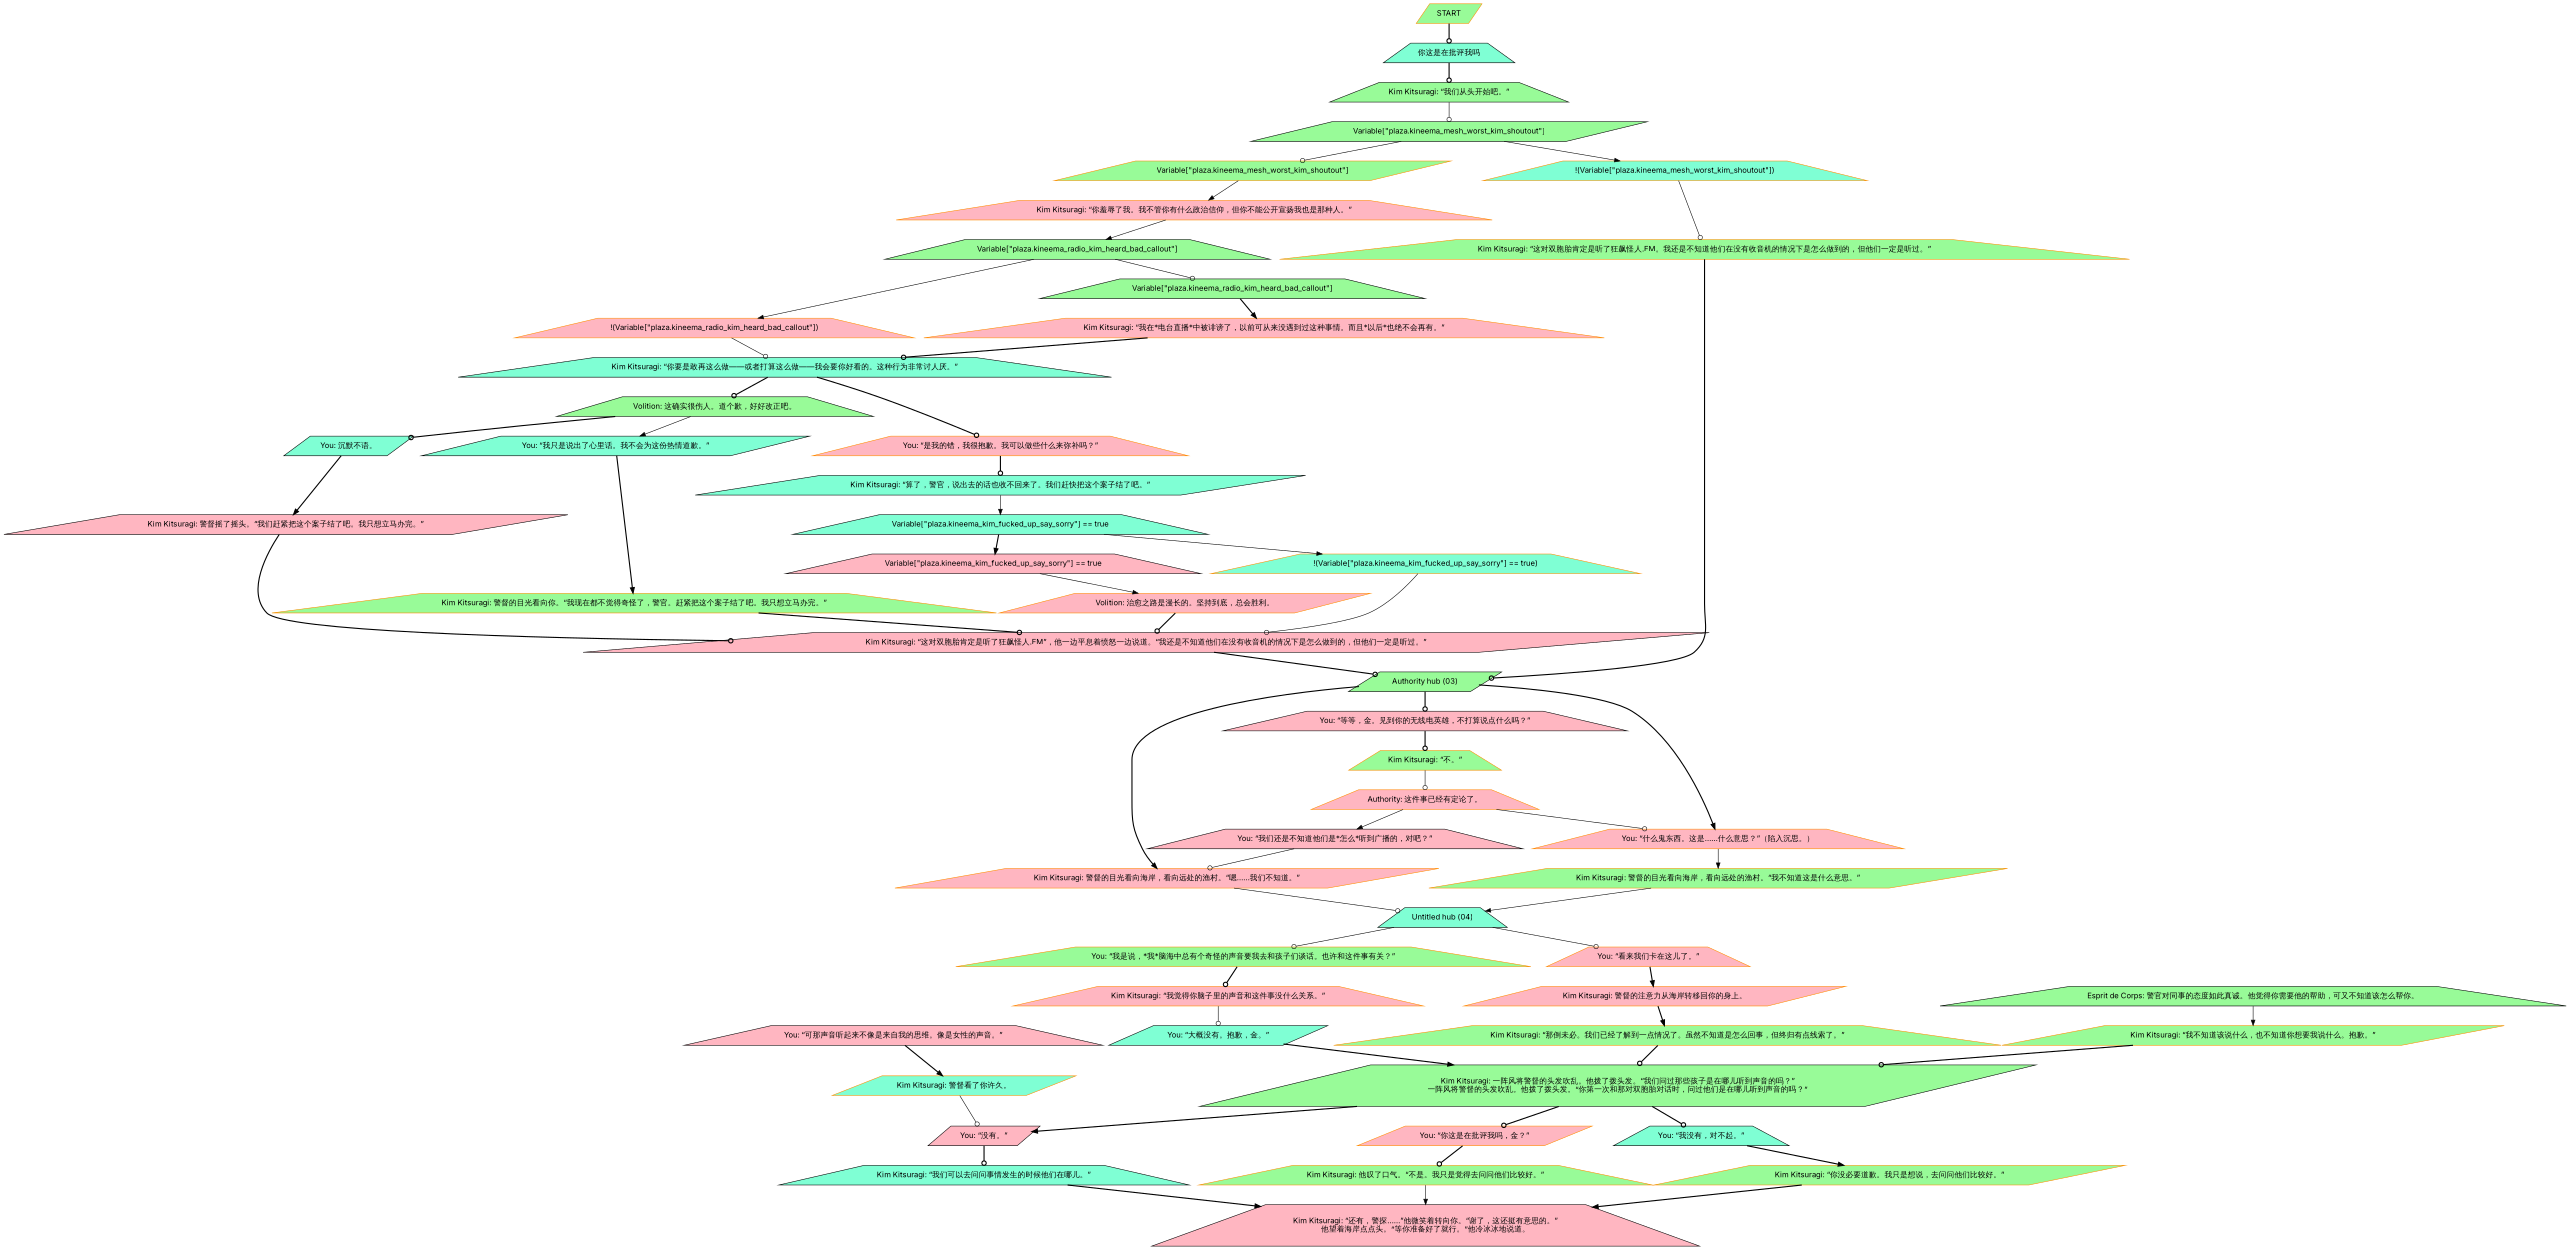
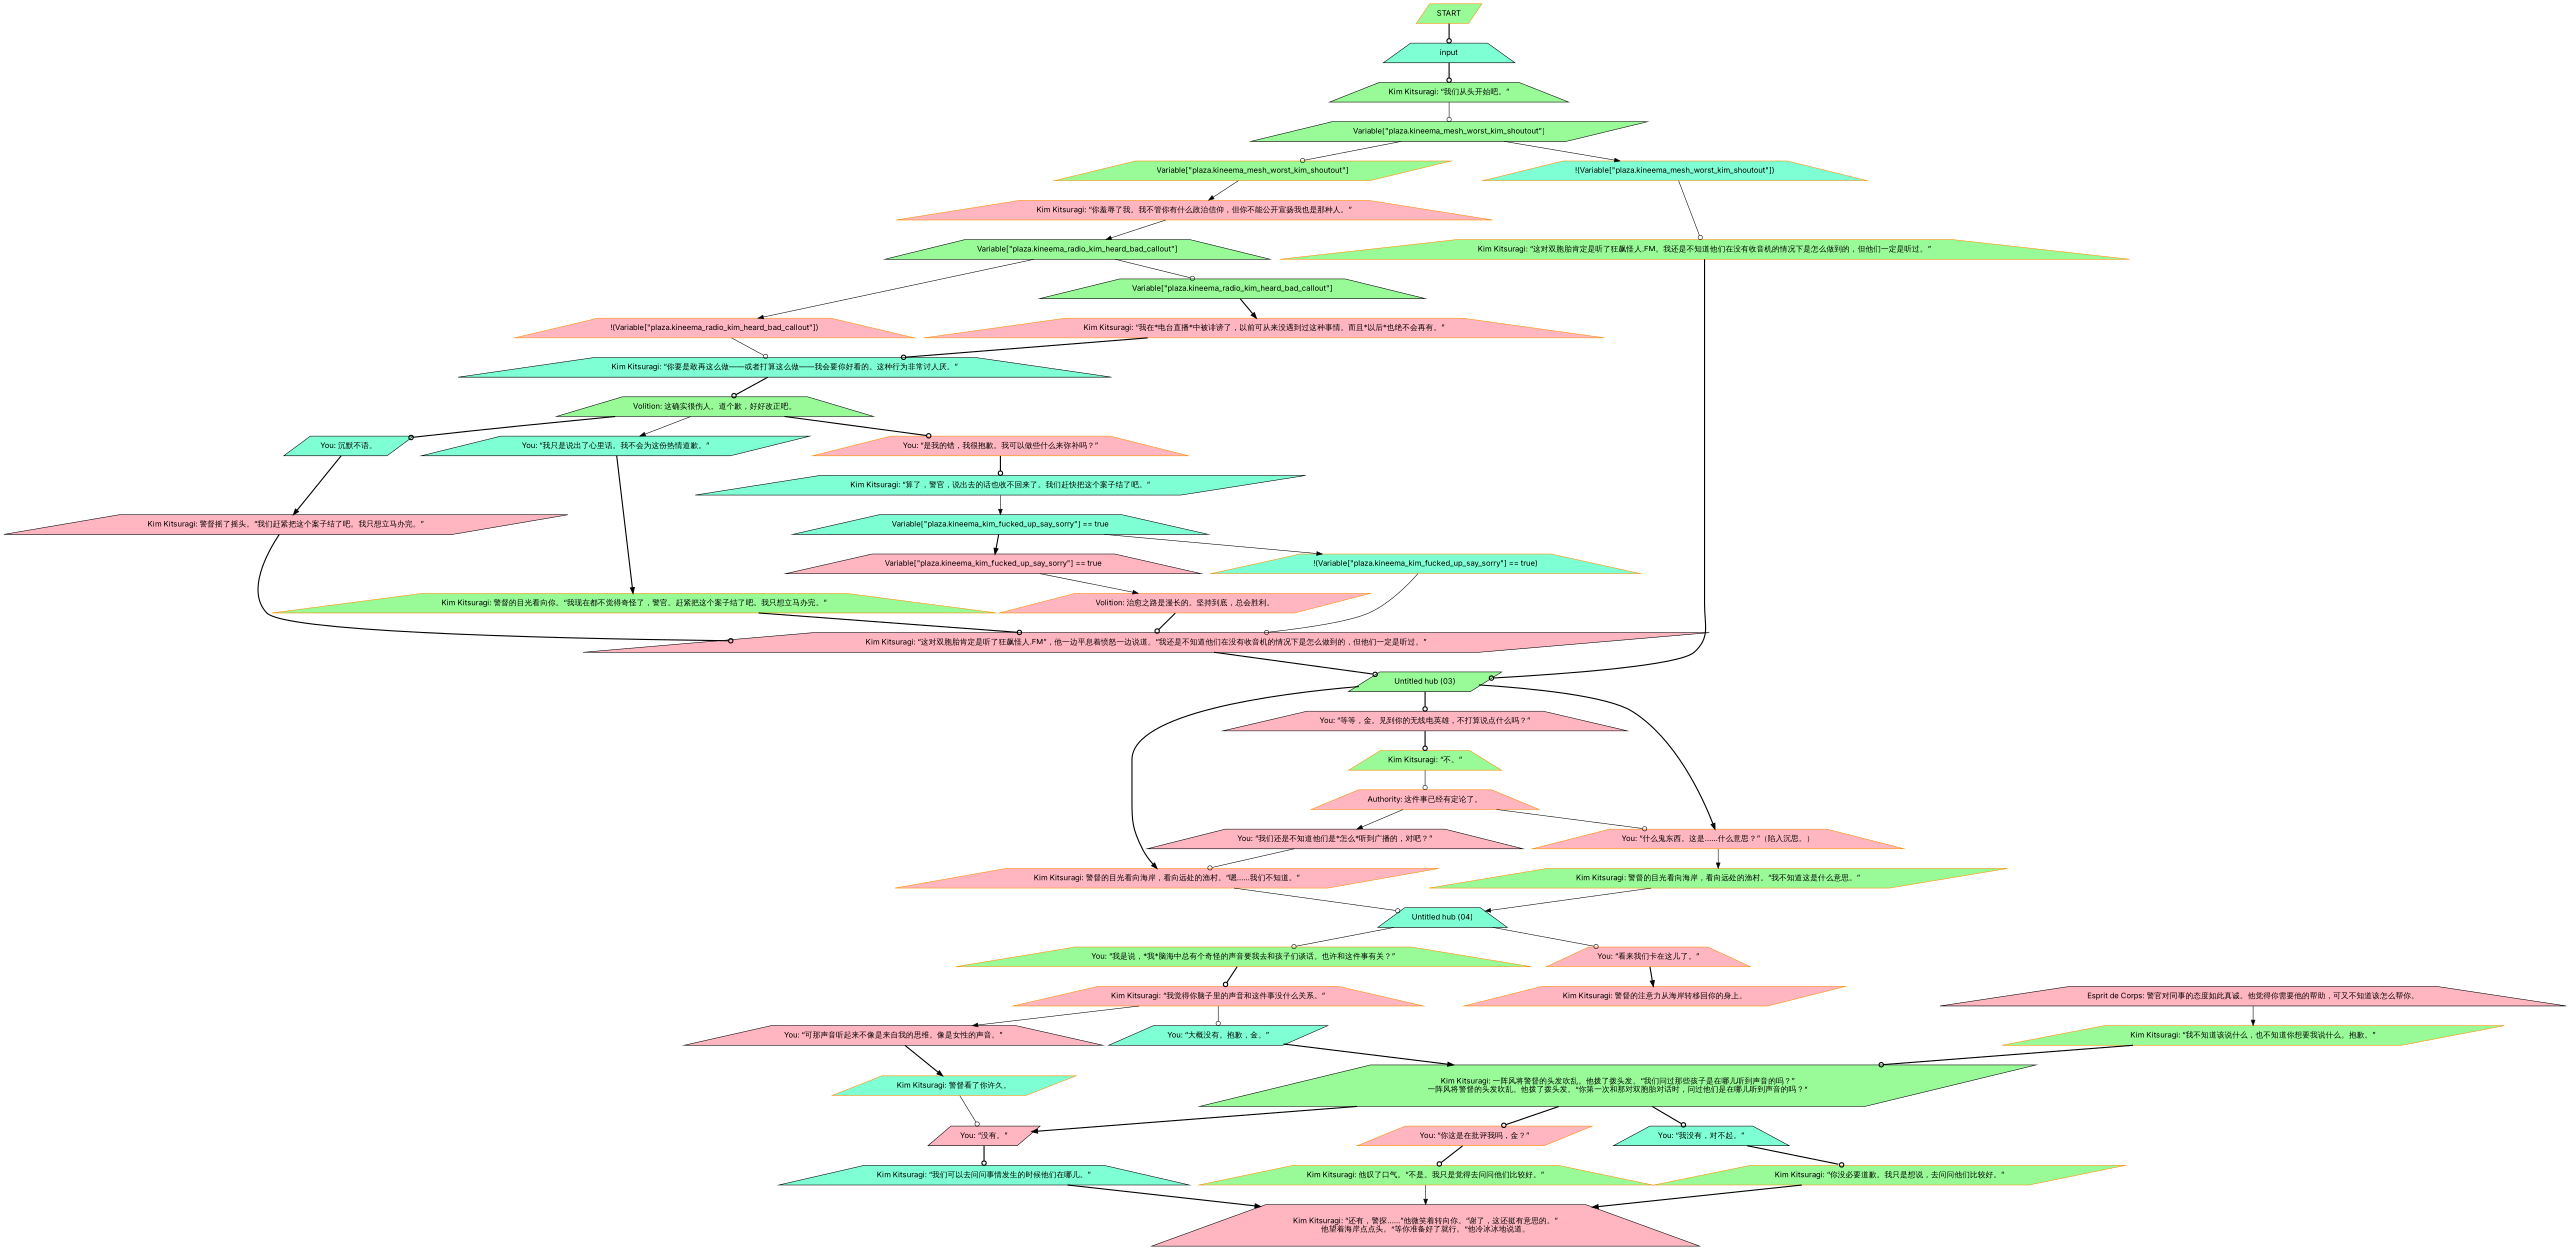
(1449, 53) -> (1449, 53)
(896, 403) -> (855, 426)
(1425, 682) -> (1425, 682)
(2253, 996) -> (2253, 996)
none -> (1059, 1015)
(1667, 1035) -> none
(1793, 1155) -> (1793, 1155)
